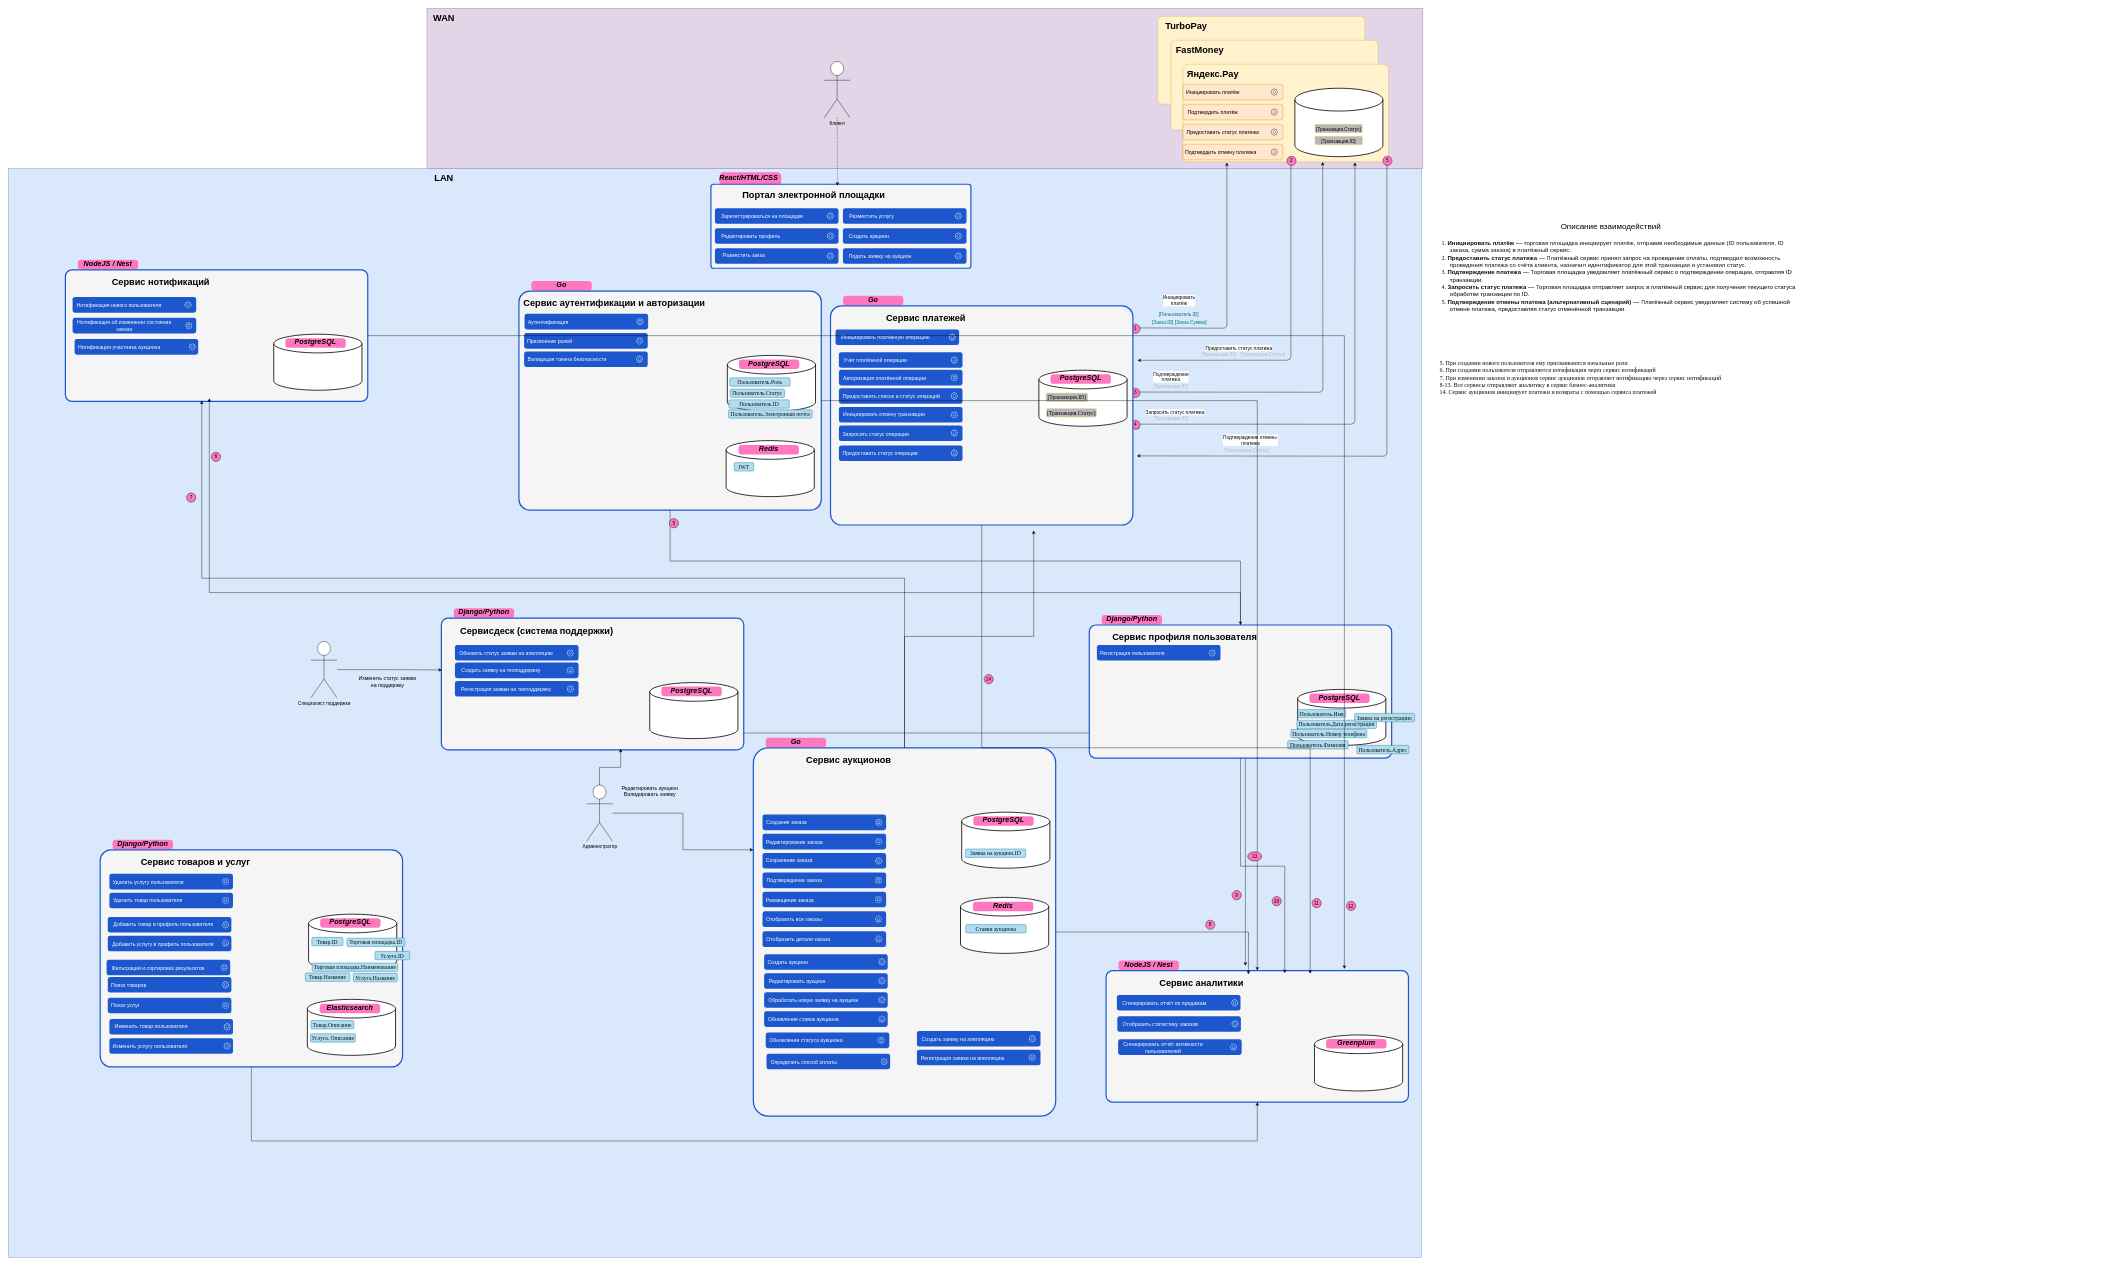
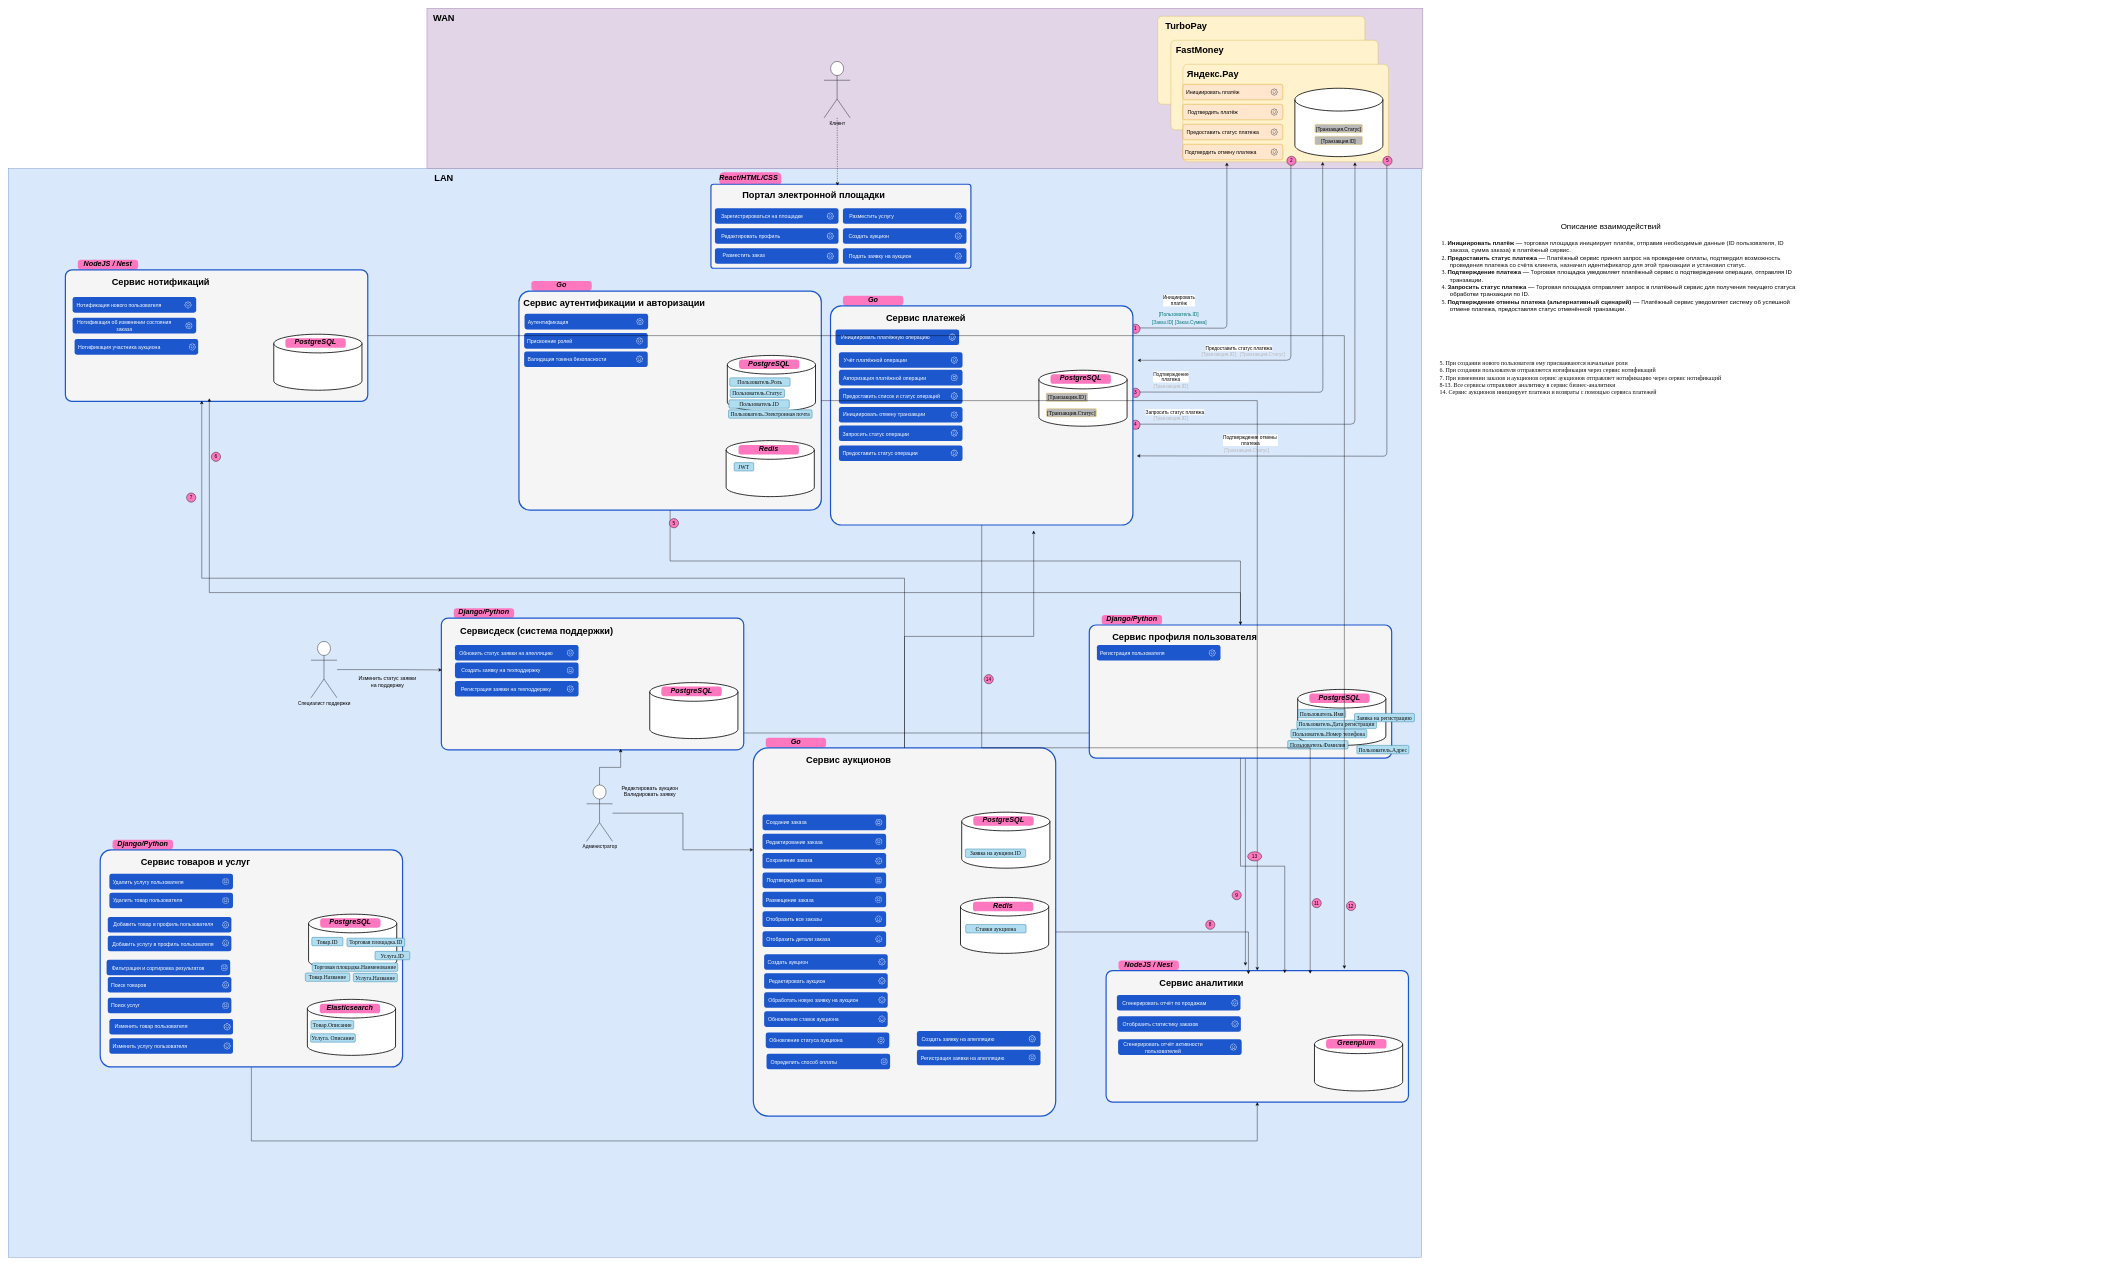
(1277, 901) -> none
